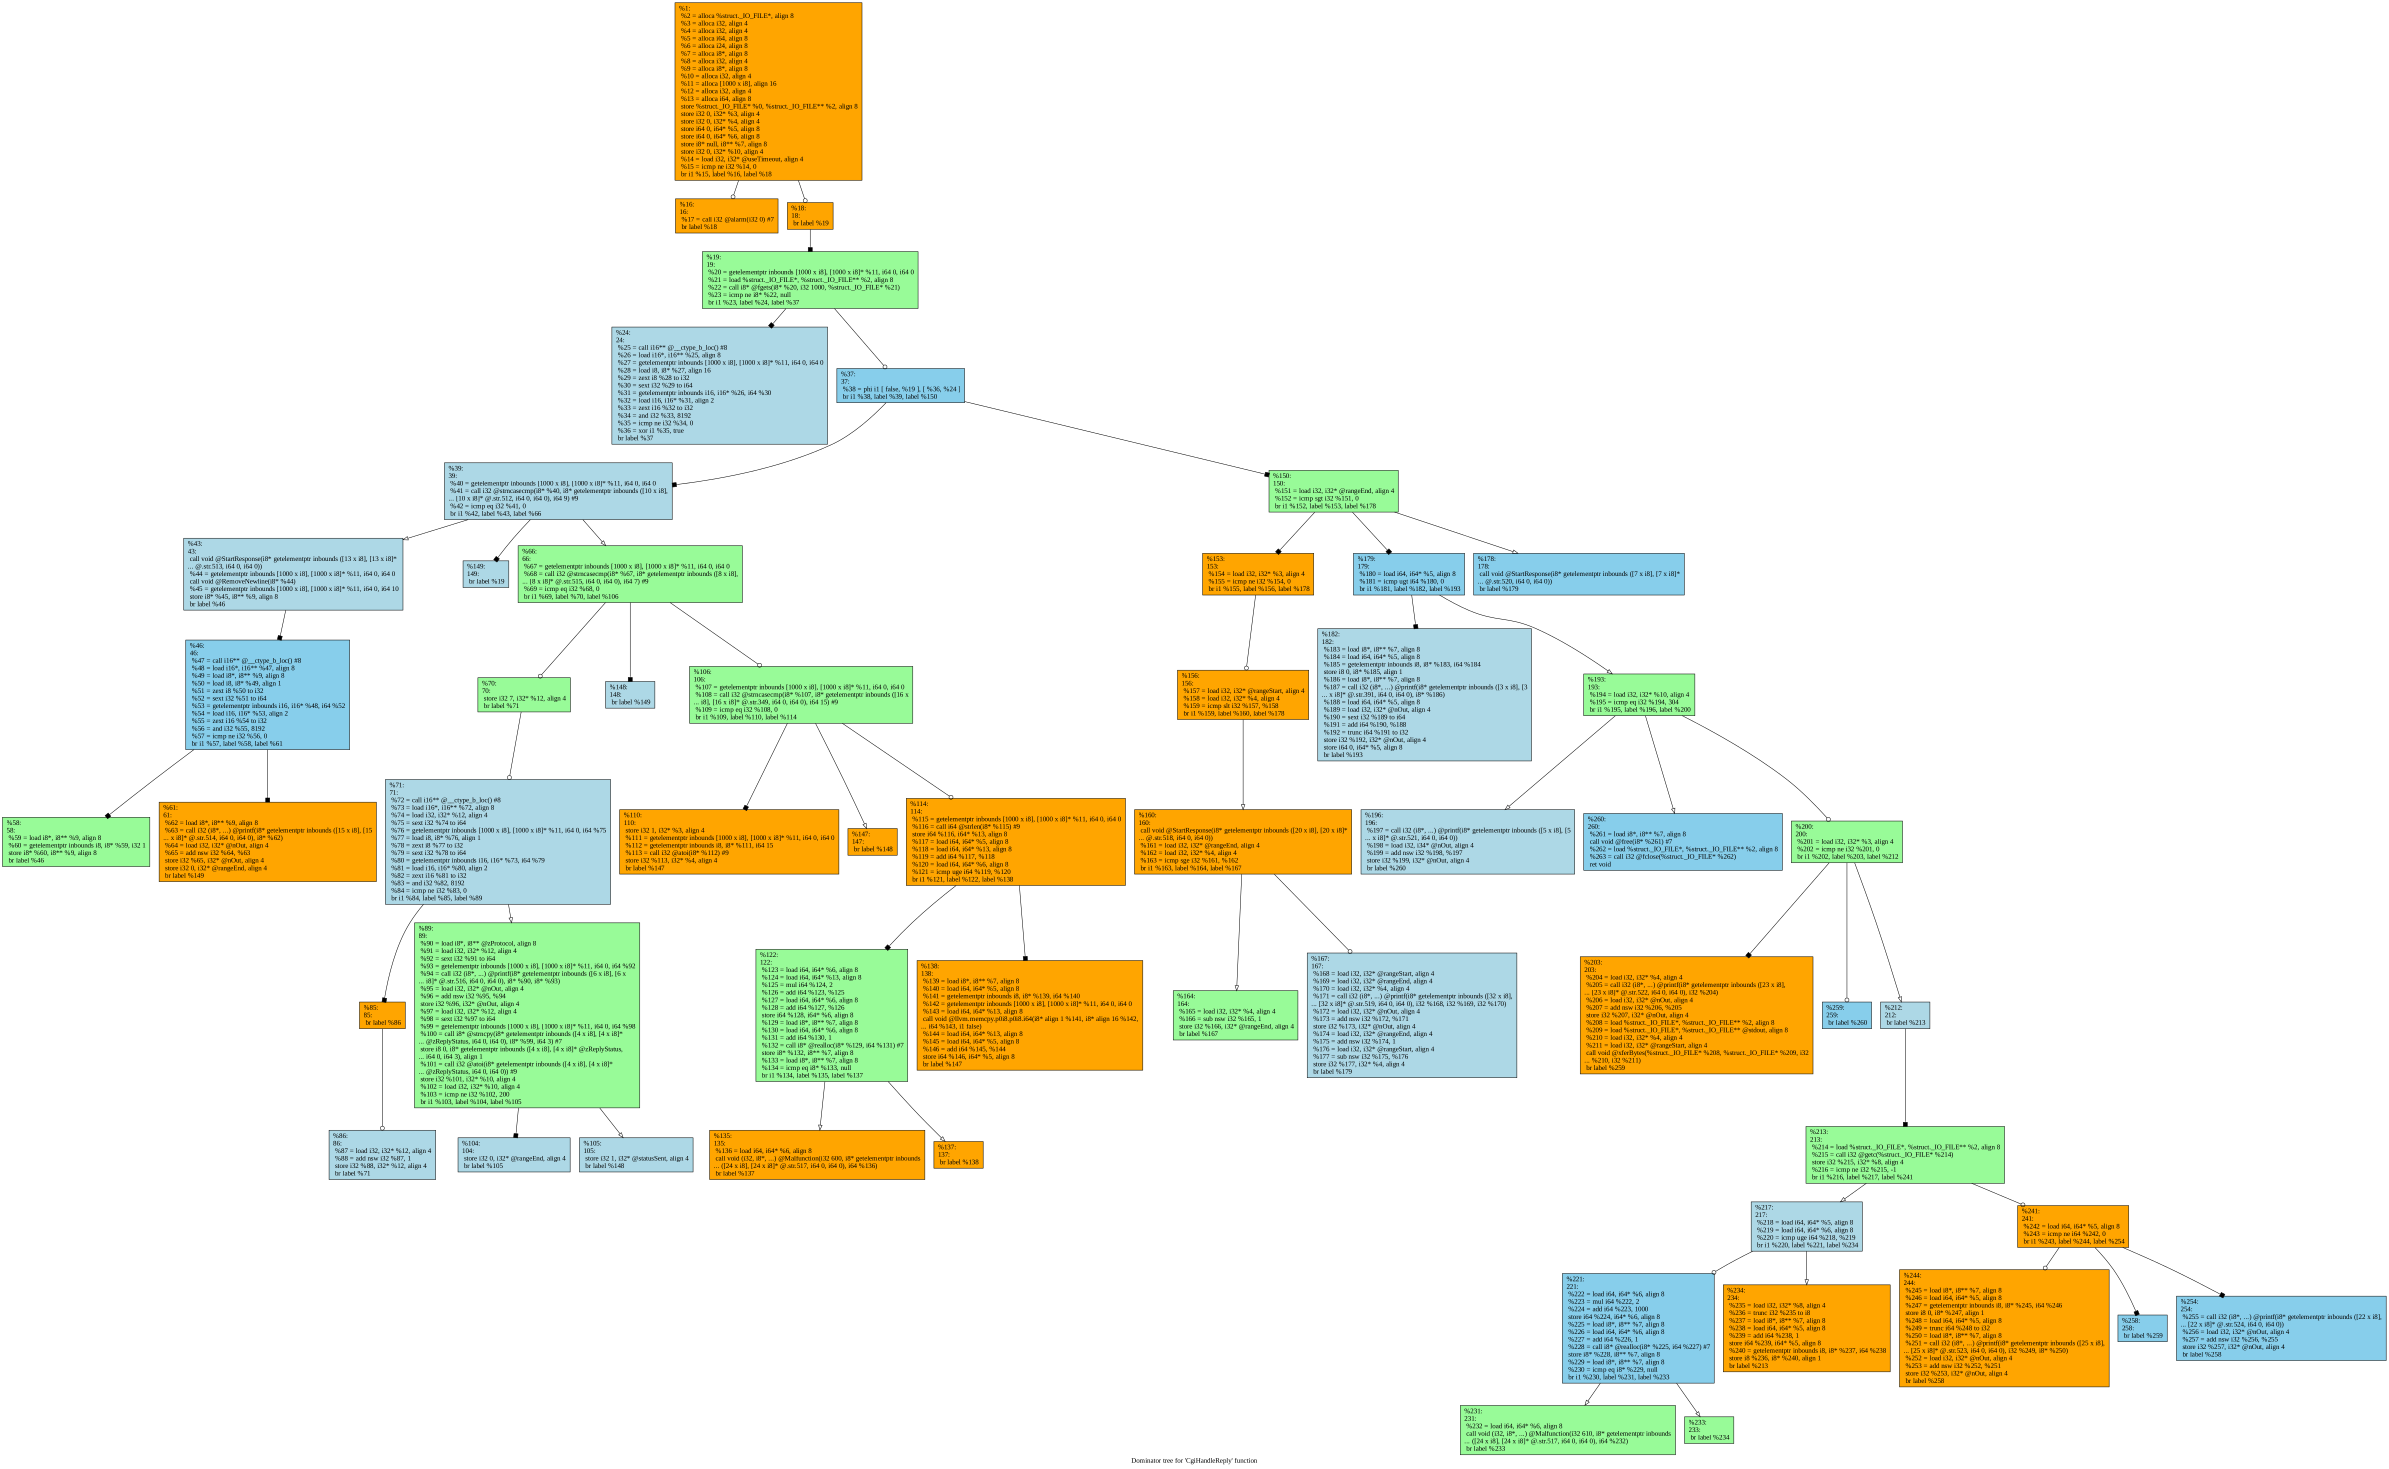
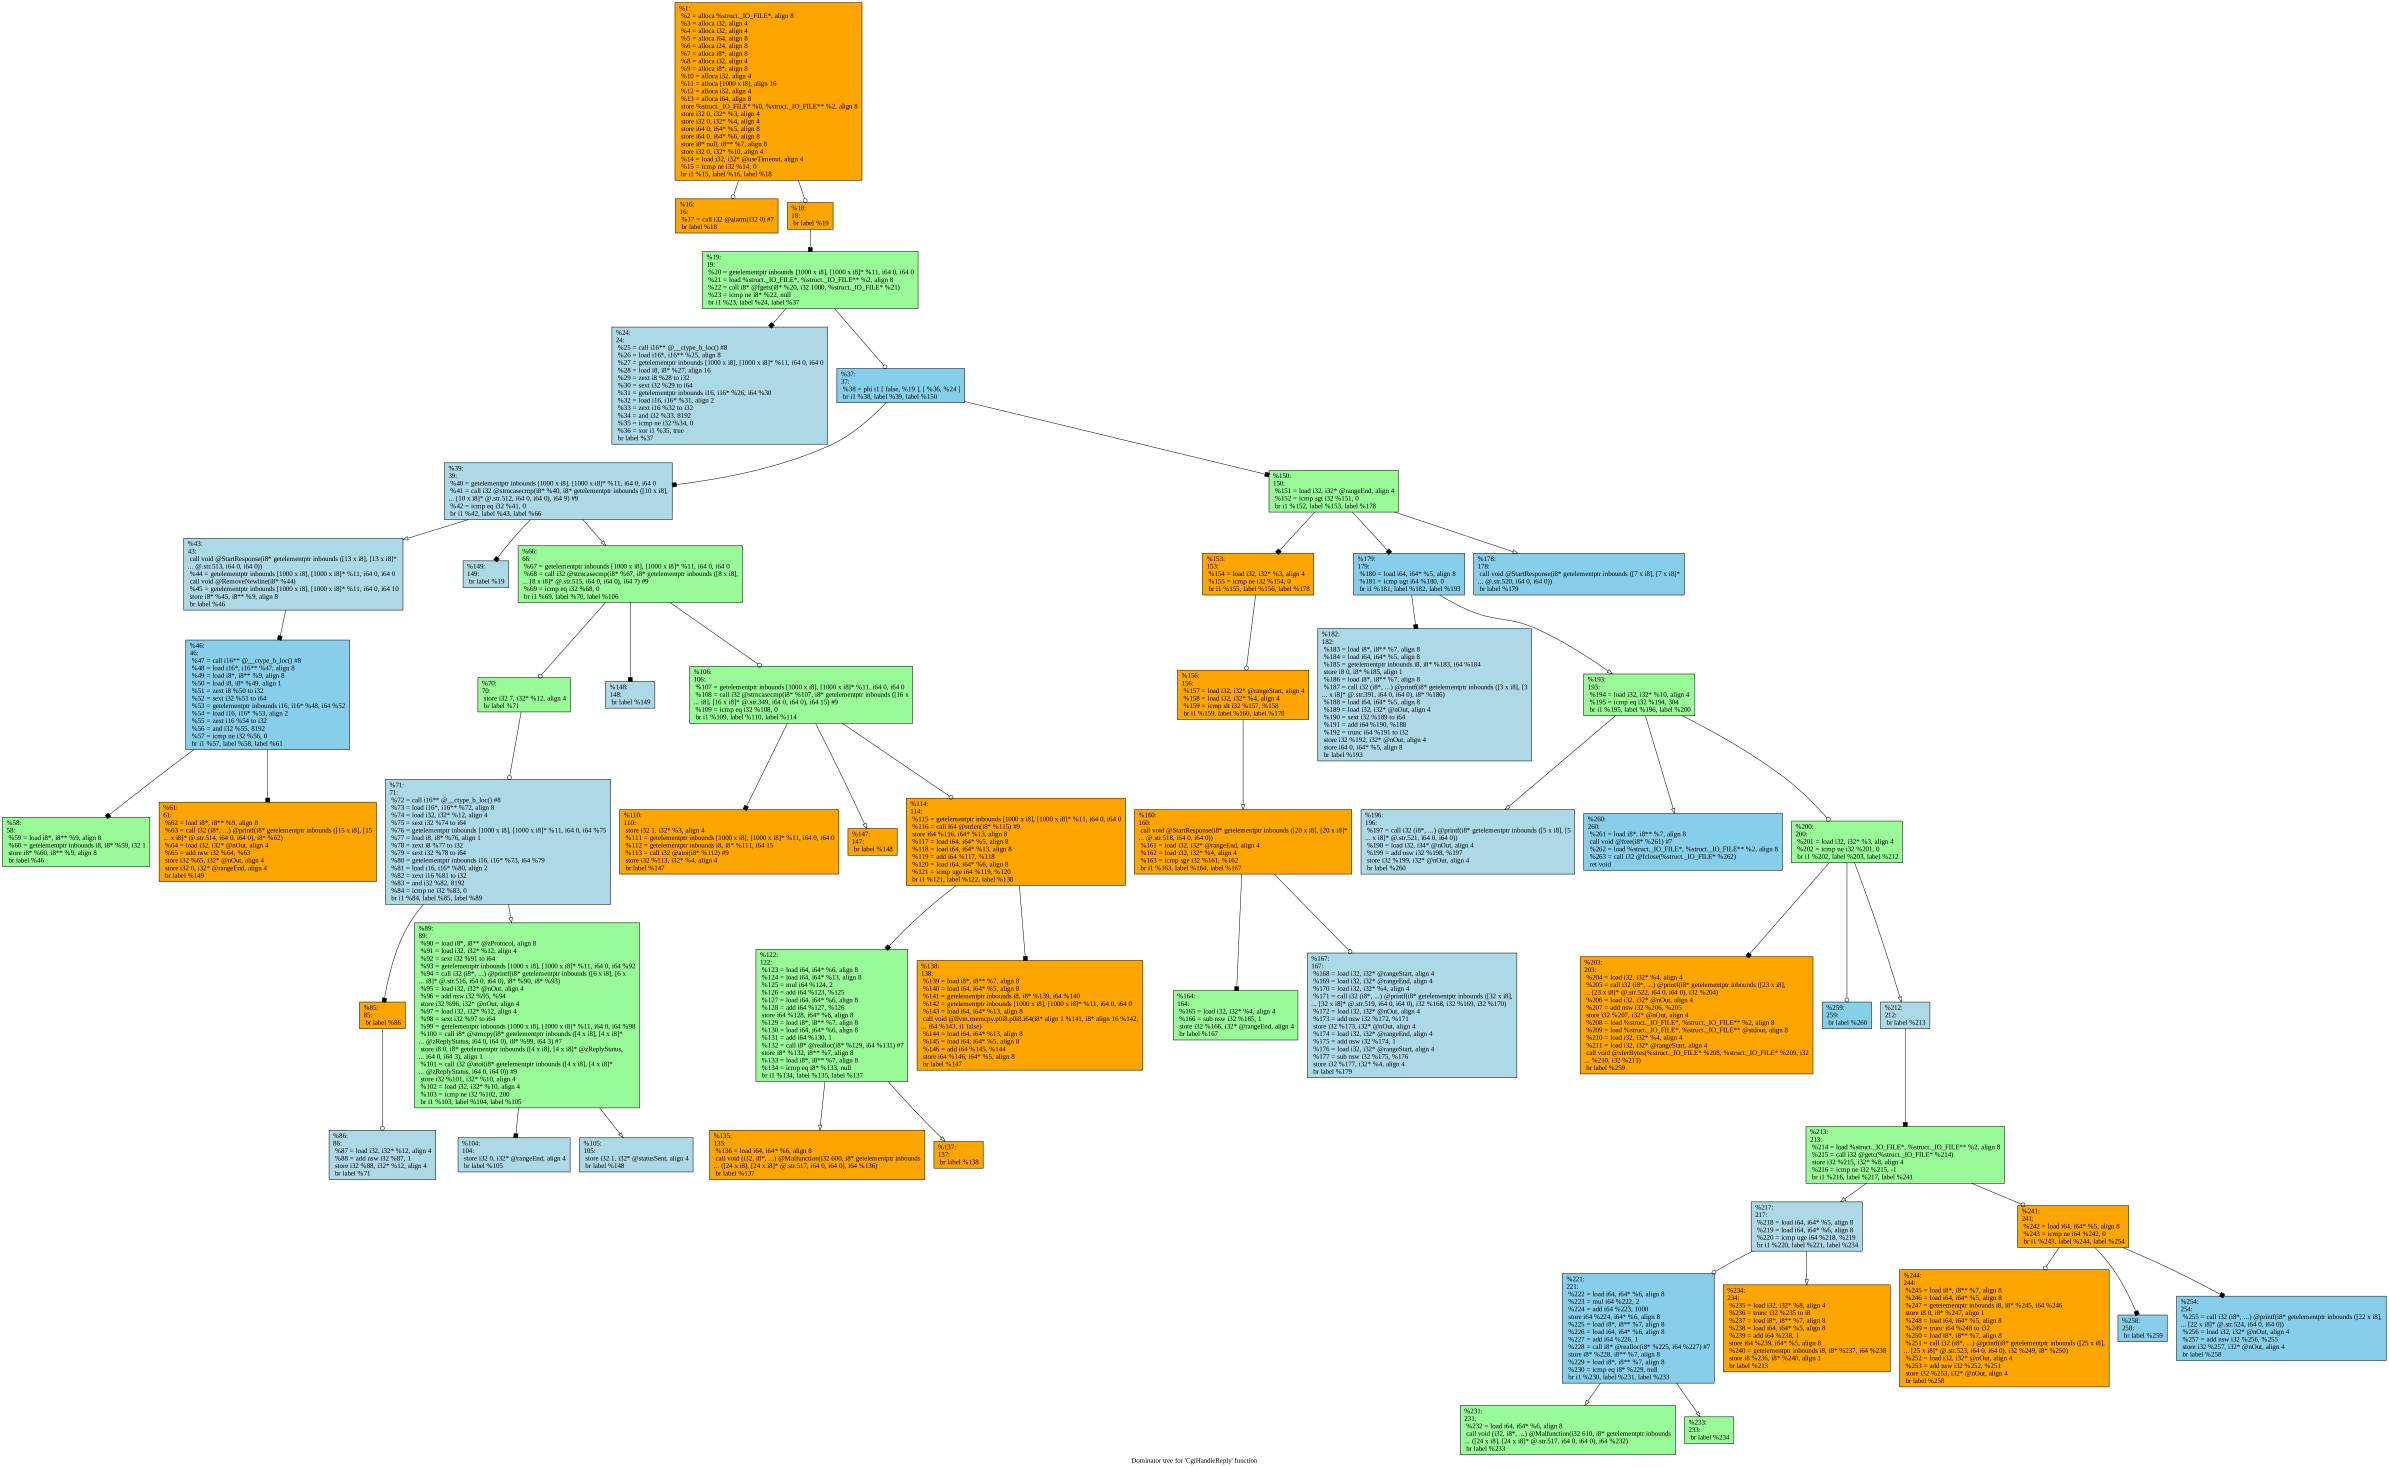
(1239, 930) -> (1239, 930)
